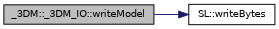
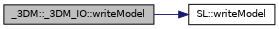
(232, 15) -> (232, 15)
